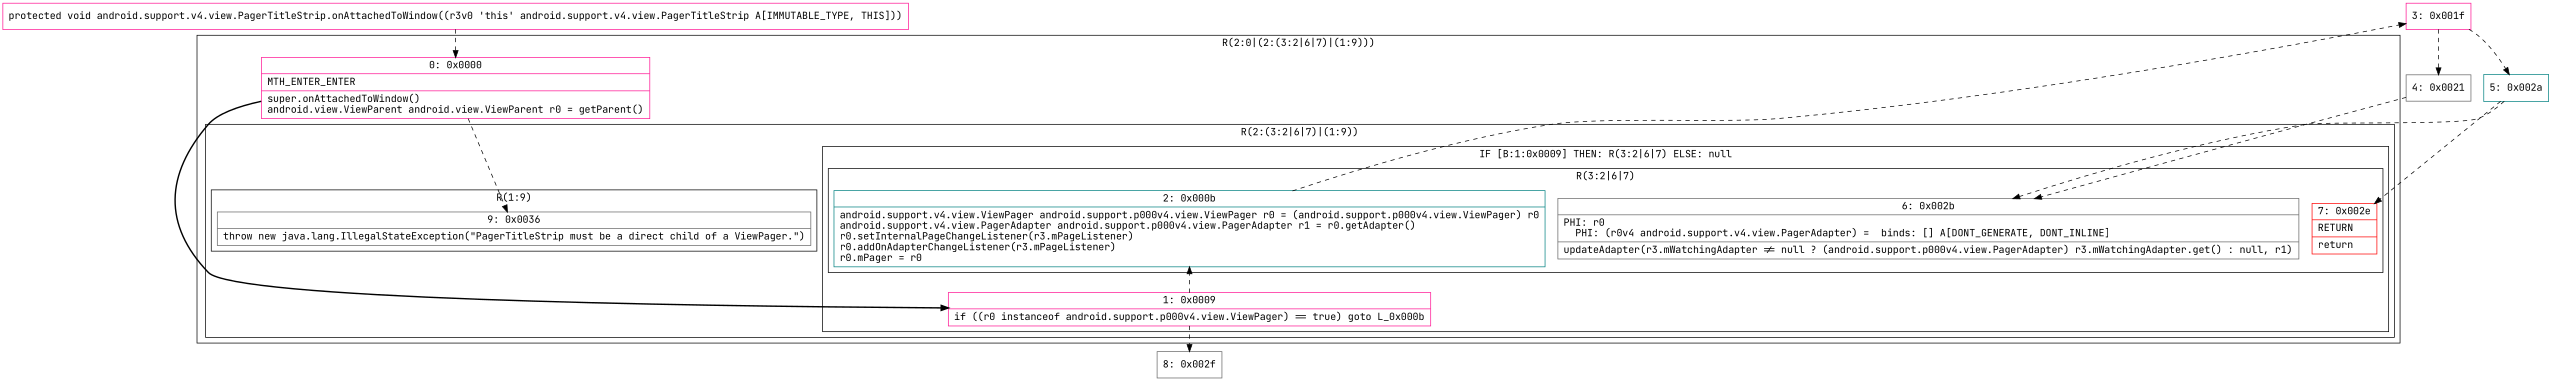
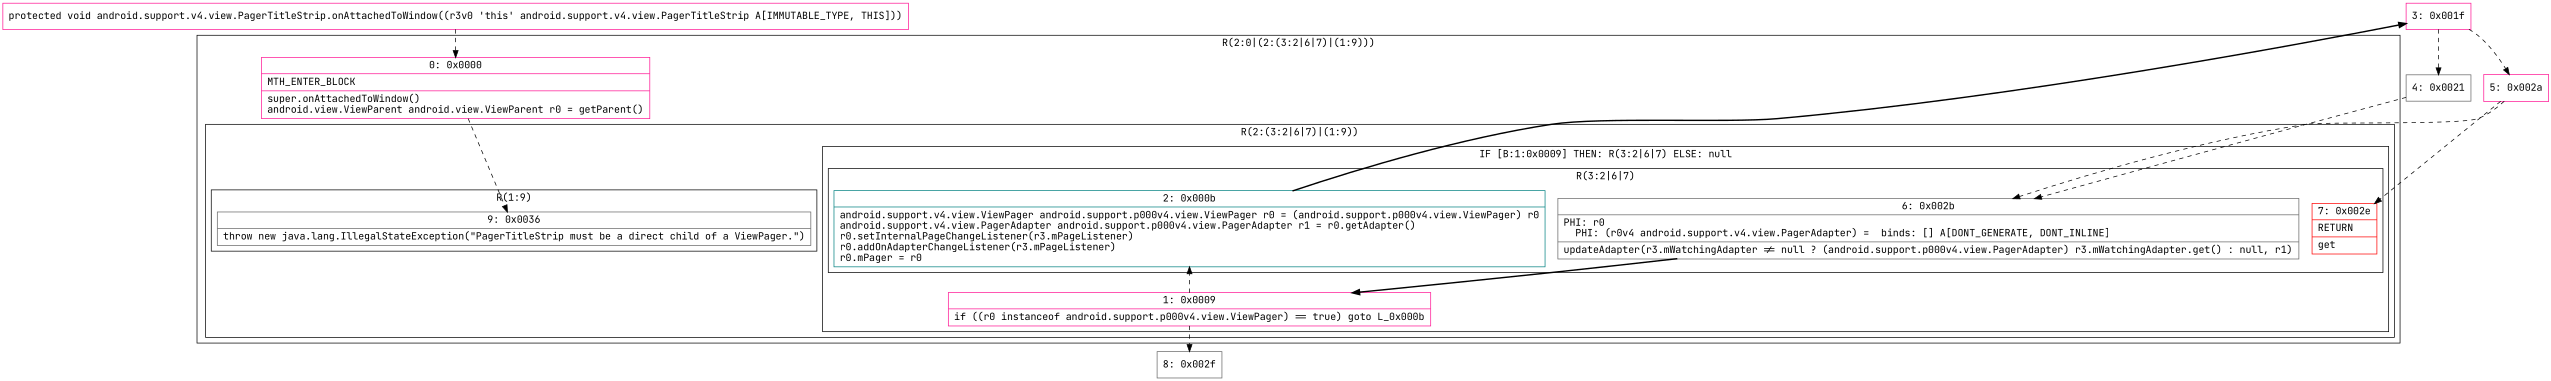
(311, 82) -> (311, 82)
(2516, 88) -> (2516, 88)
(1845, 112) -> (1845, 112)
(2336, 245) -> (2327, 245)
(461, 299) -> (1511, 277)
